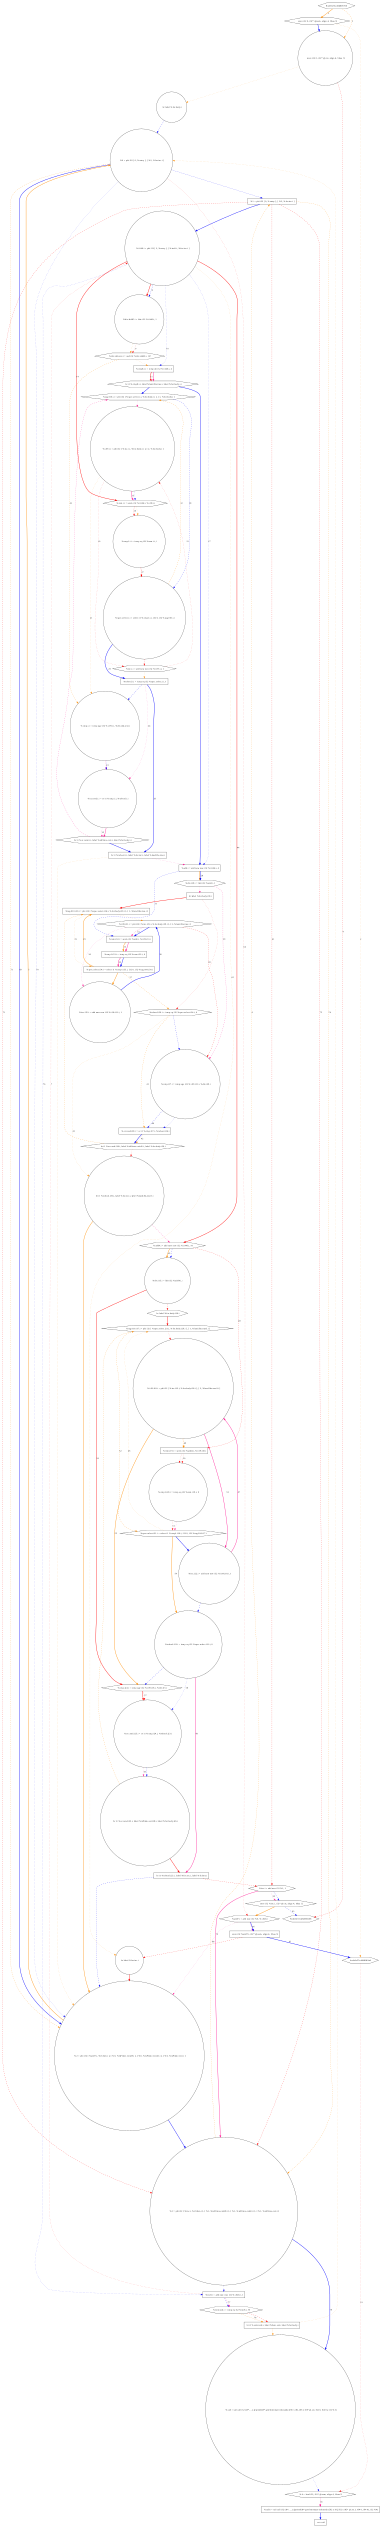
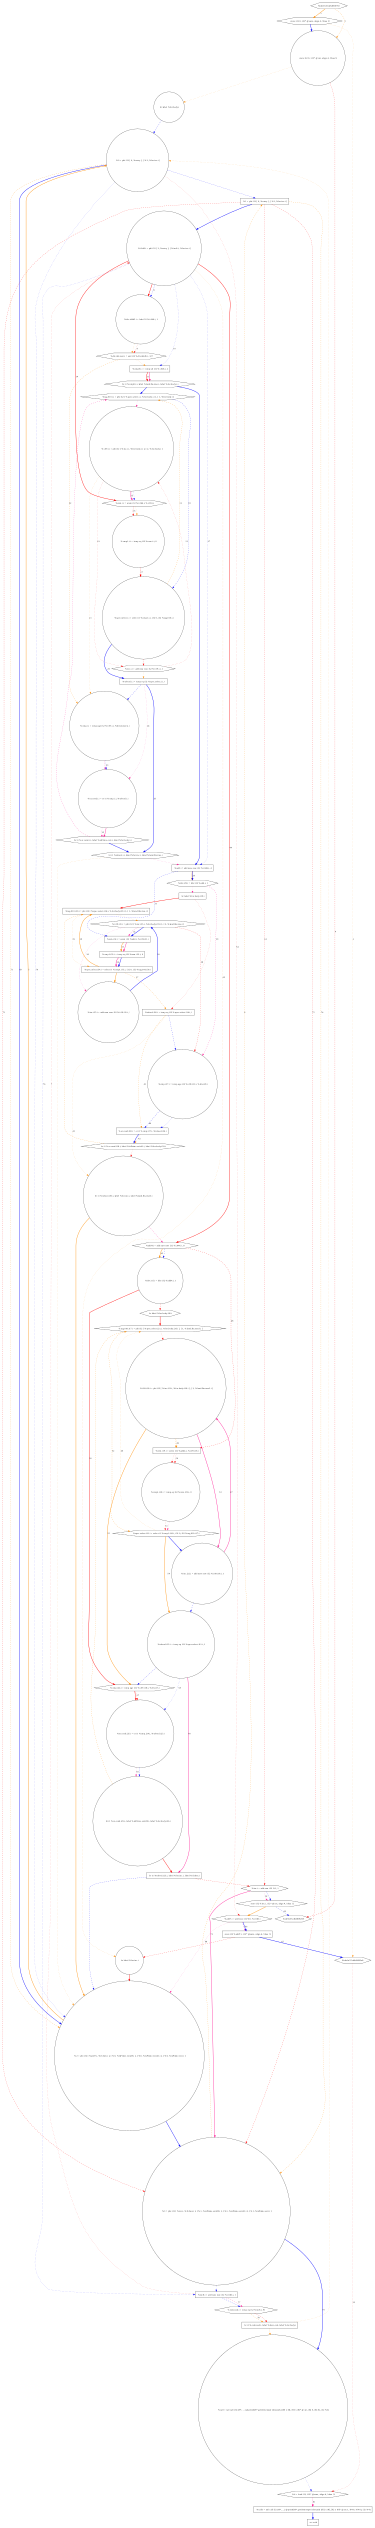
(138, 855) -> (135, 855)
(173, 1012) -> (168, 1012)
